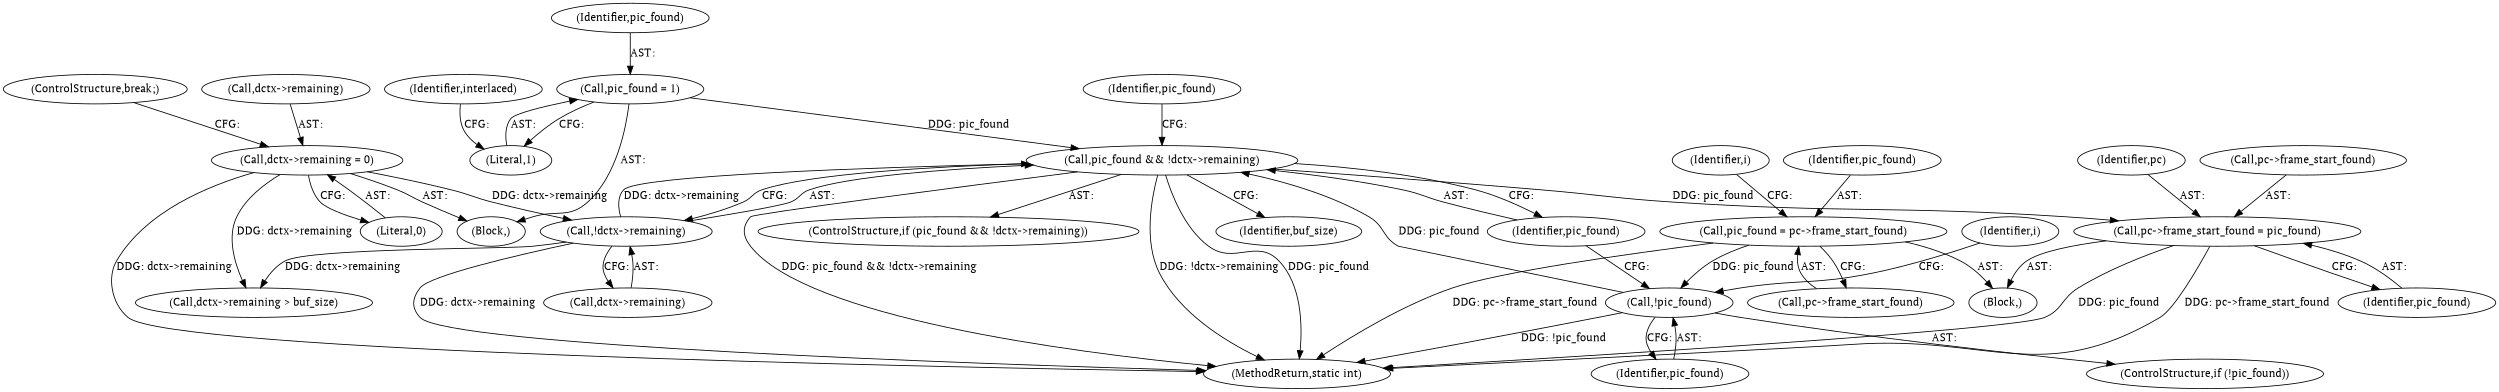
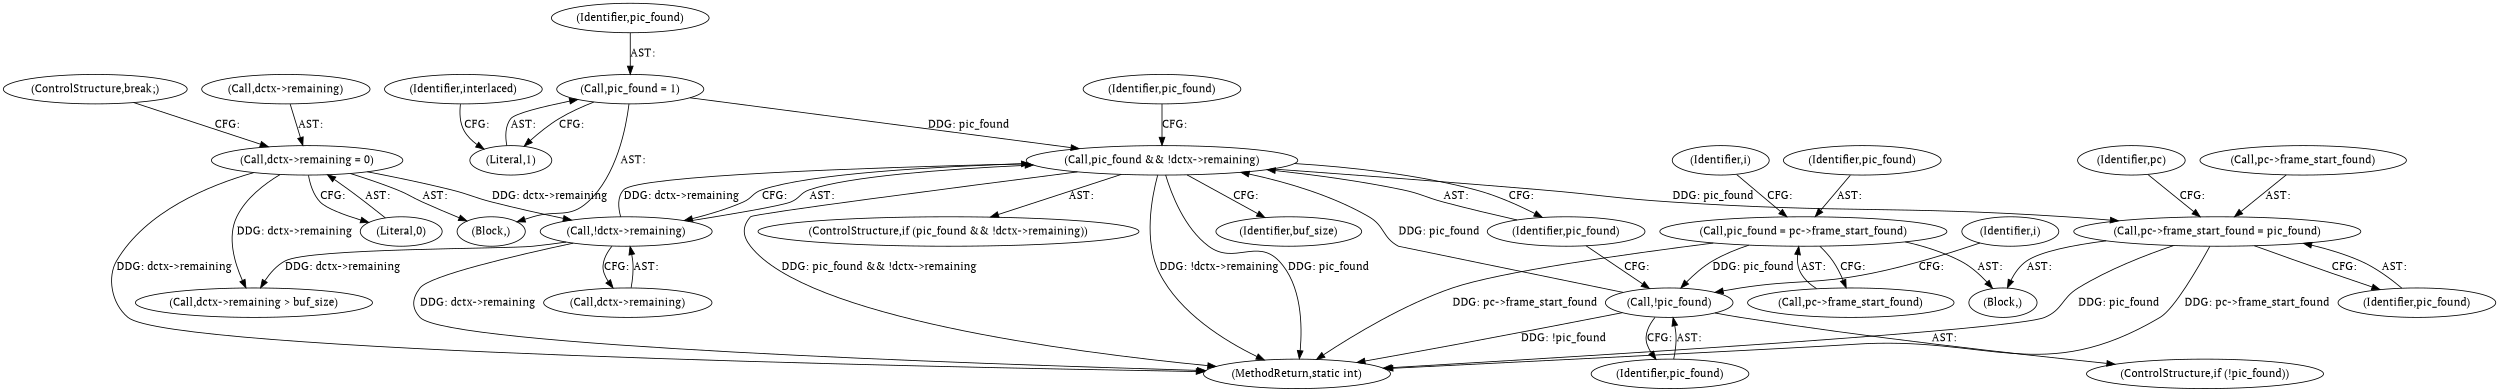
(2194, 196) -> (2194, 196)
